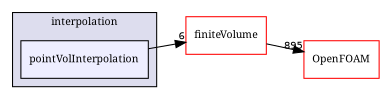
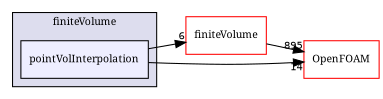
(85, 22) -> (85, 22)
none -> (221, 64)
